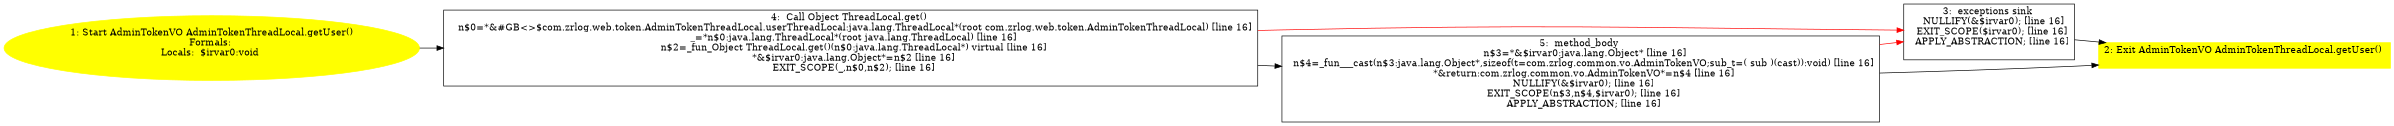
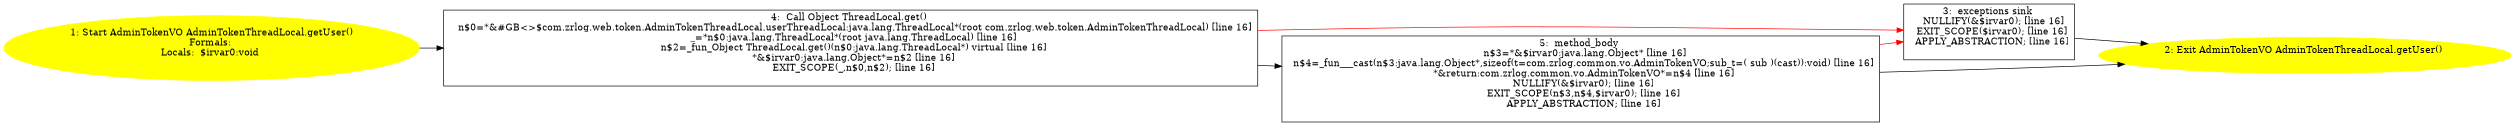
(2245, 55) -> (2305, 55)
